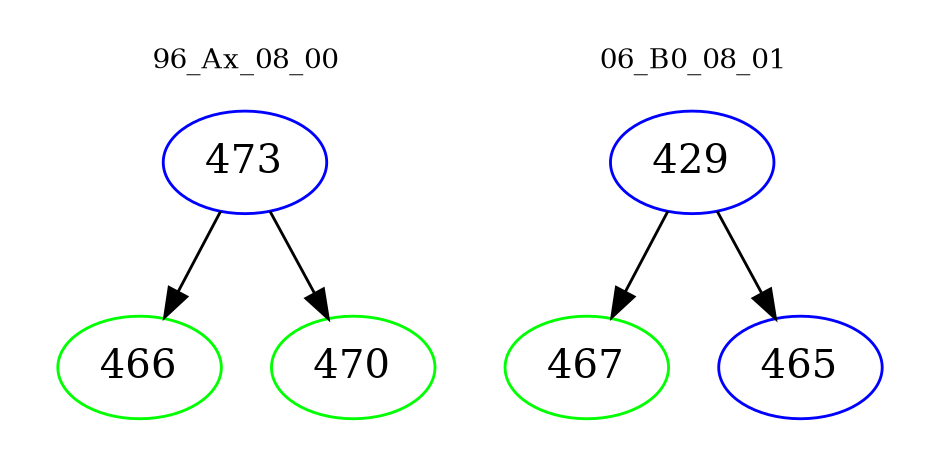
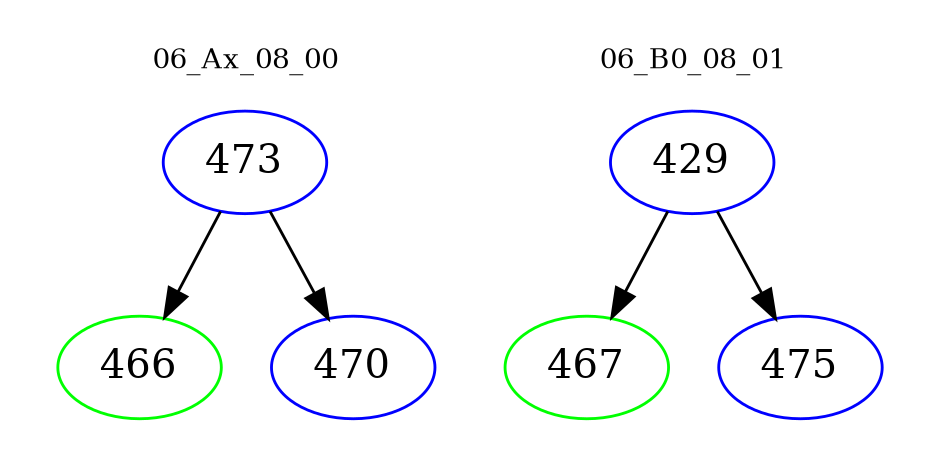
(246, 61) -> (246, 61)
(353, 367) -> (353, 367)
(800, 367) -> (800, 367)
